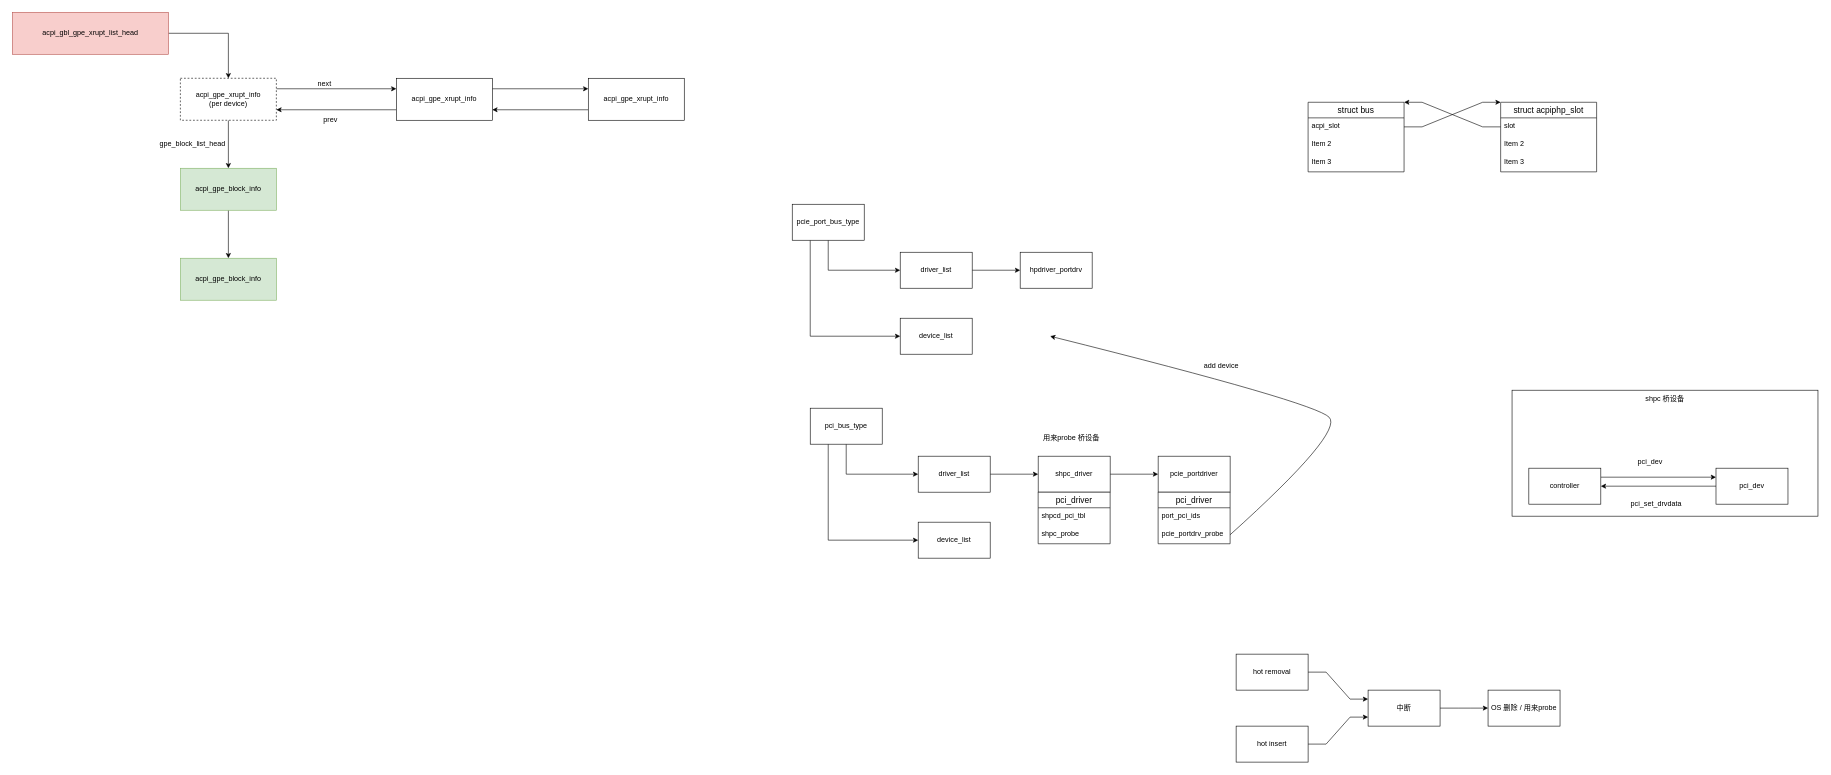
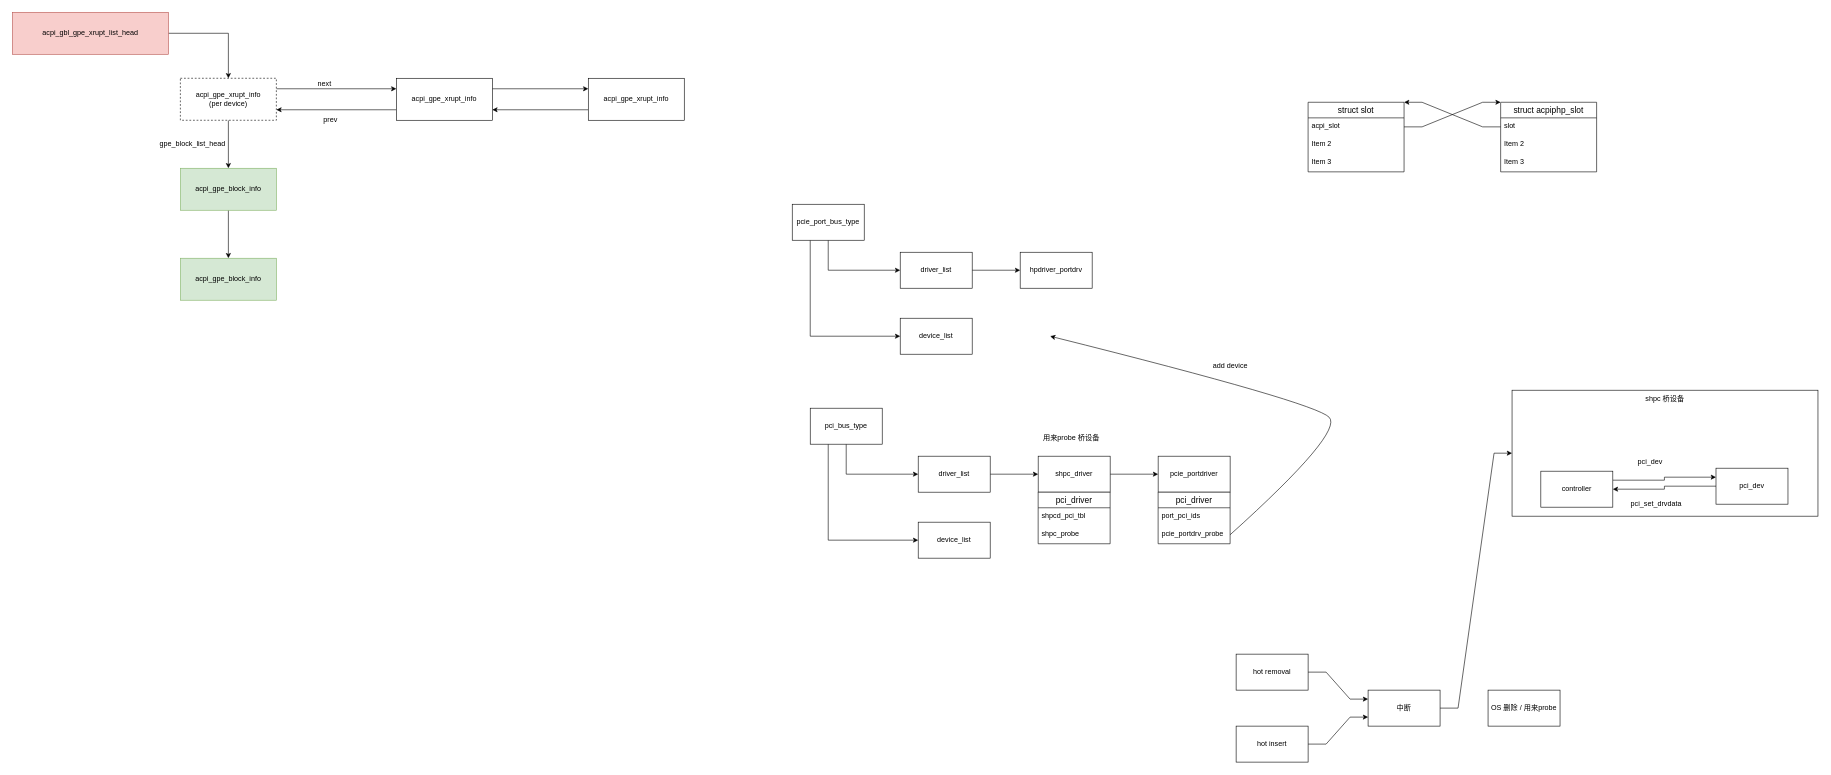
(1356, 111) -> (1356, 111)
(1221, 366) -> (1230, 366)
(1565, 486) -> (1577, 489)
(1482, 708) -> (1477, 579)
